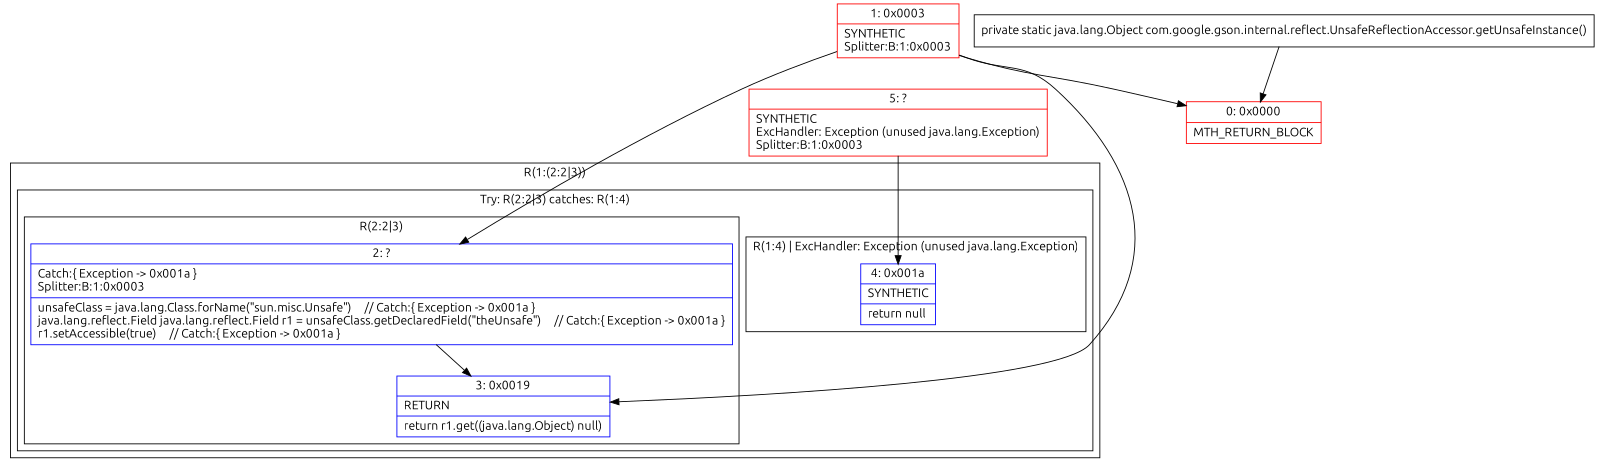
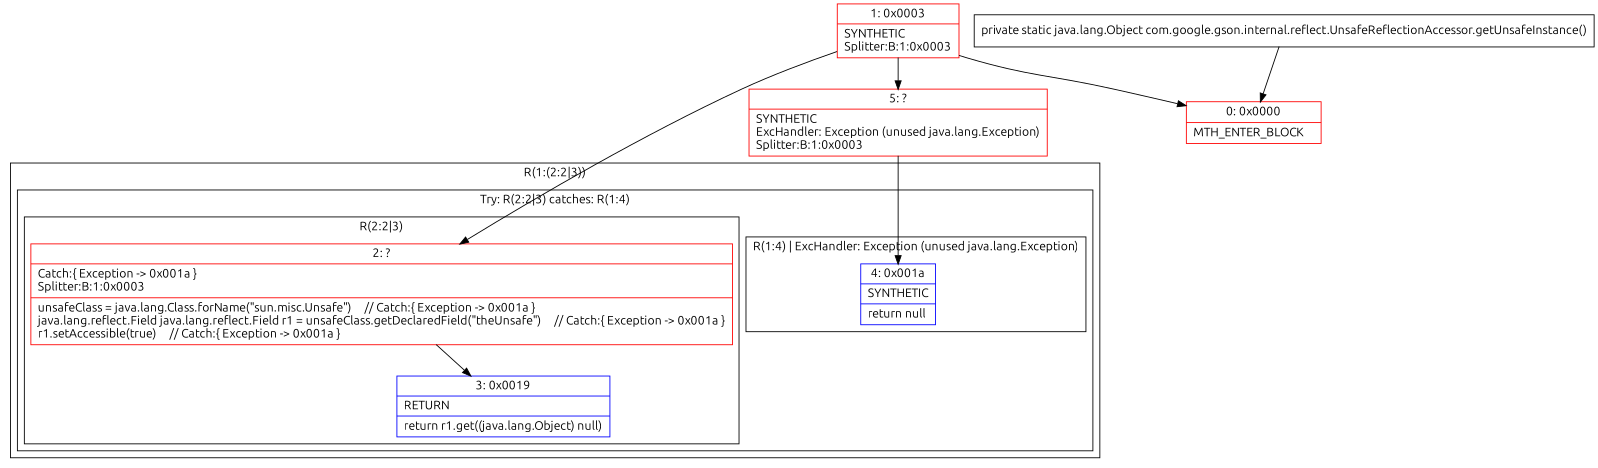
(1254, 133) -> (1249, 133)
(382, 294) -> (382, 294)
(1053, 360) -> (898, 69)
